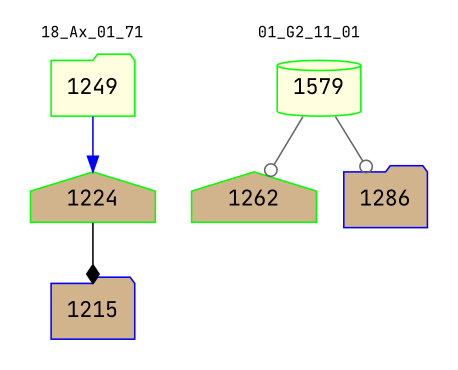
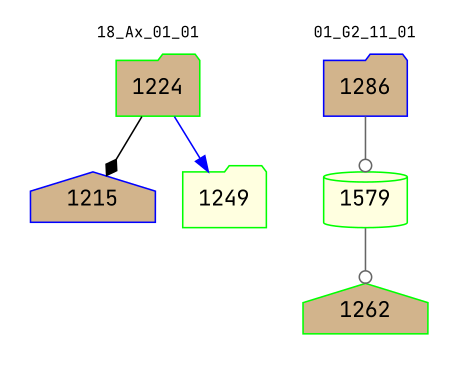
(93, 33) -> (149, 33)
(93, 136) -> (187, 138)
(349, 139) -> (365, 138)
(93, 200) -> (158, 88)
(93, 311) -> (93, 200)
